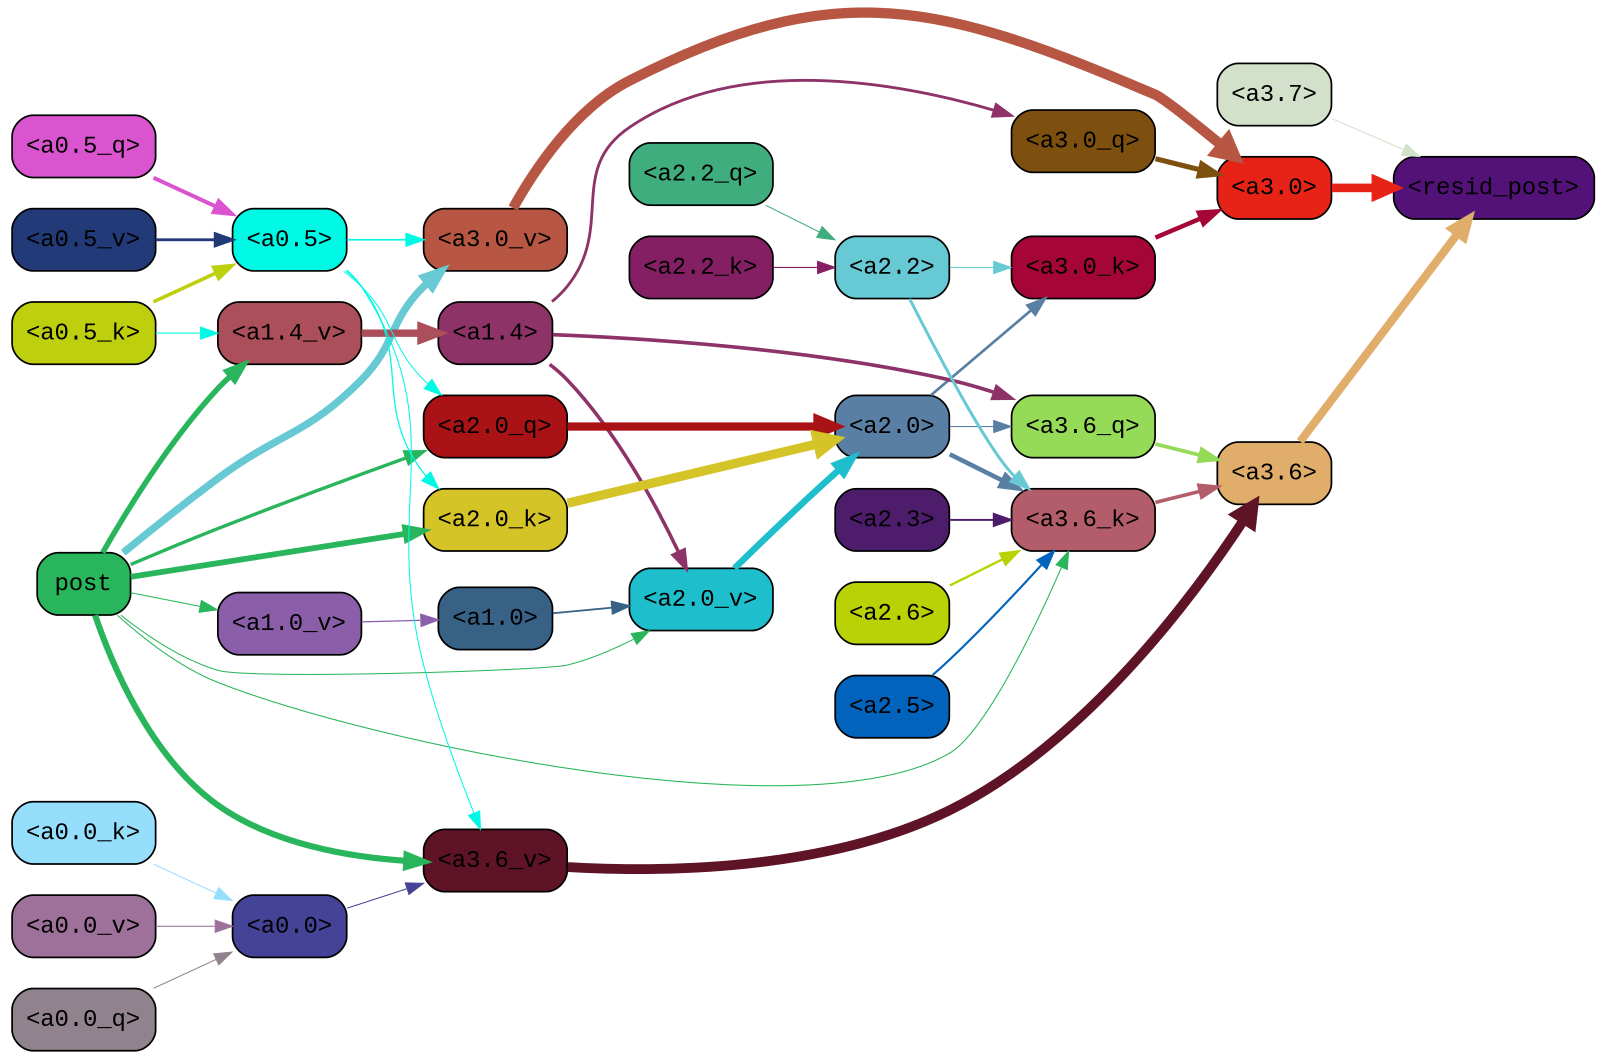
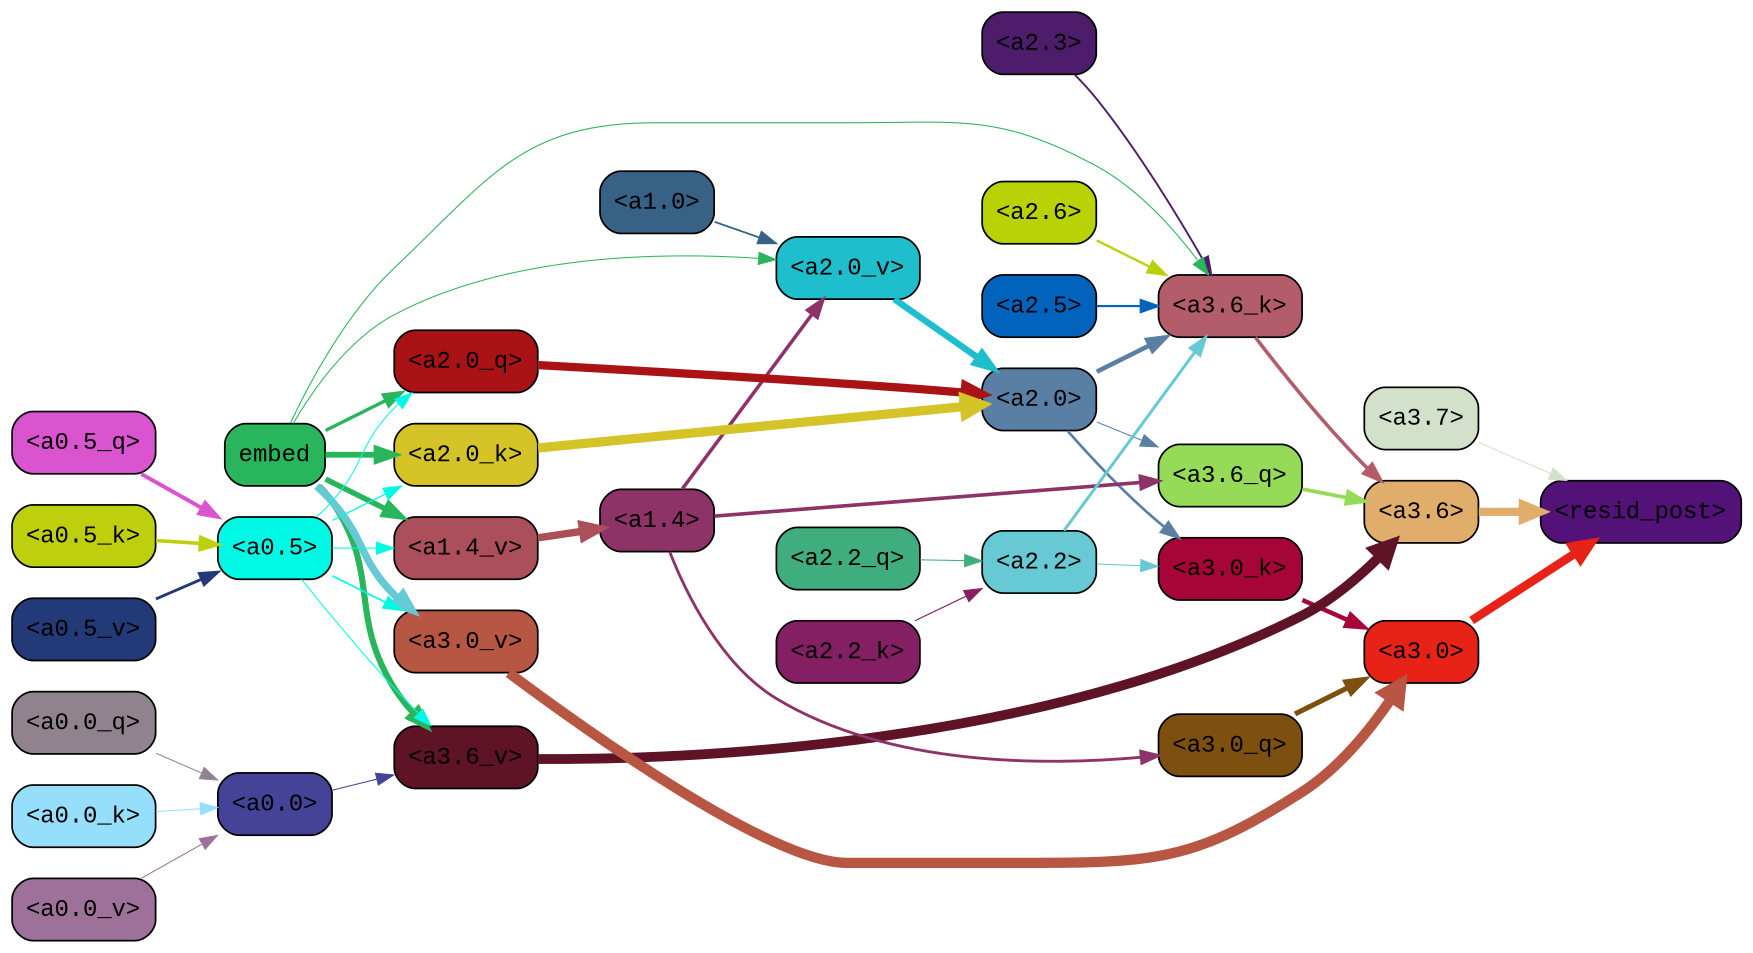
(178, 333) -> (343, 548)
(84, 584) -> (275, 455)
(290, 624) -> none
